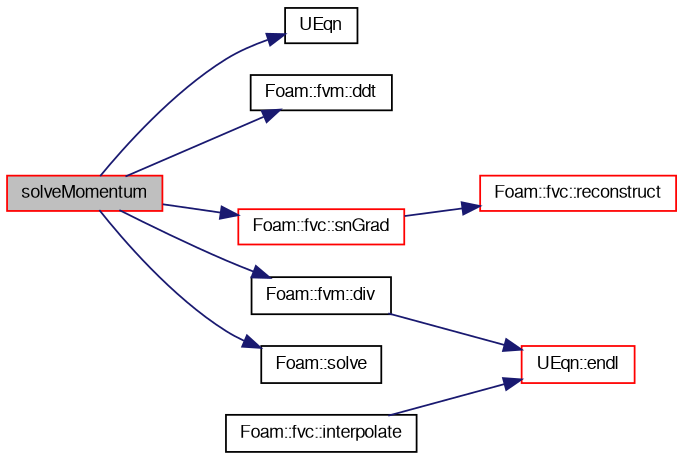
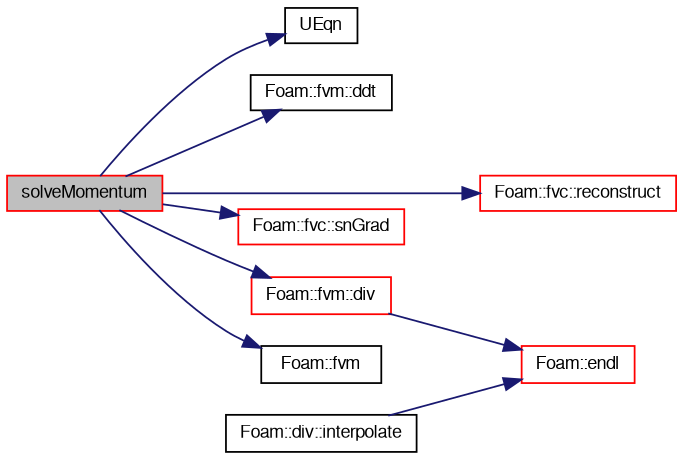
(433, 212) -> (312, 193)
(321, 296) -> (321, 296)
(321, 365) -> (321, 365)
(578, 365) -> (578, 365)
(321, 433) -> (321, 433)
